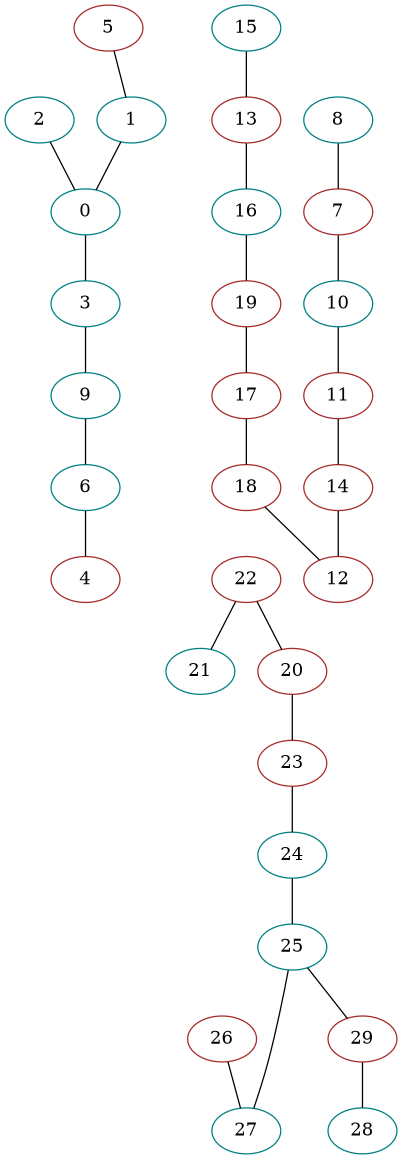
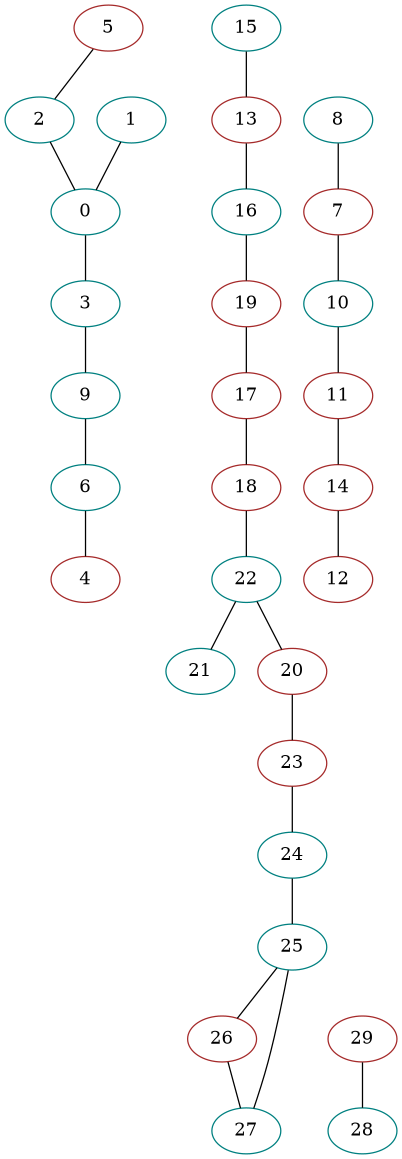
(120, 74) -> (74, 74)
(292, 533) -> (246, 534)
(246, 579) -> (246, 579)
(327, 993) -> (257, 993)
